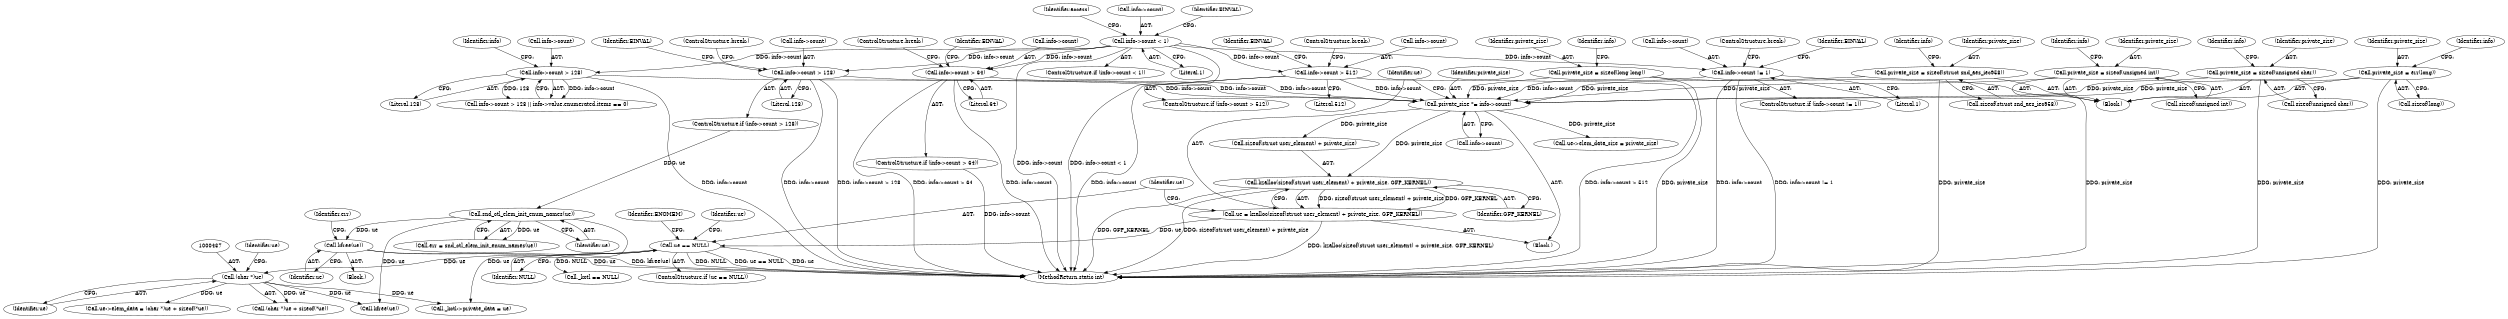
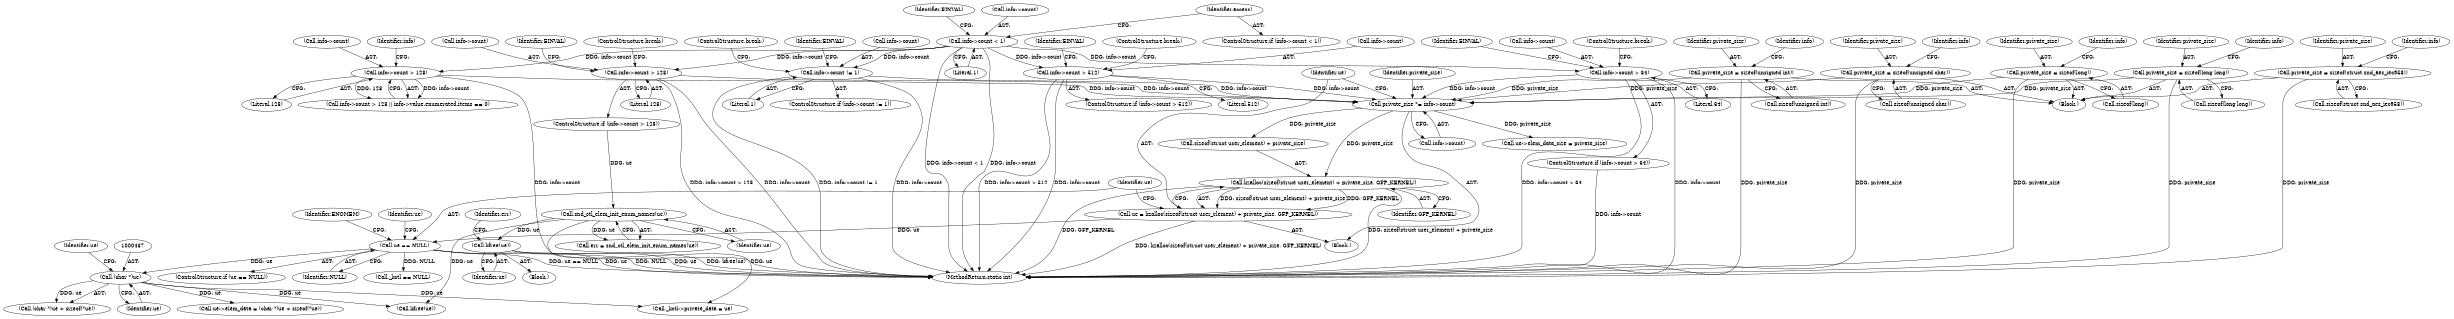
(1120, 56) -> (1249, 25)
(2397, 73) -> (2049, 73)
(1695, 81) -> none
none -> (2223, 105)
